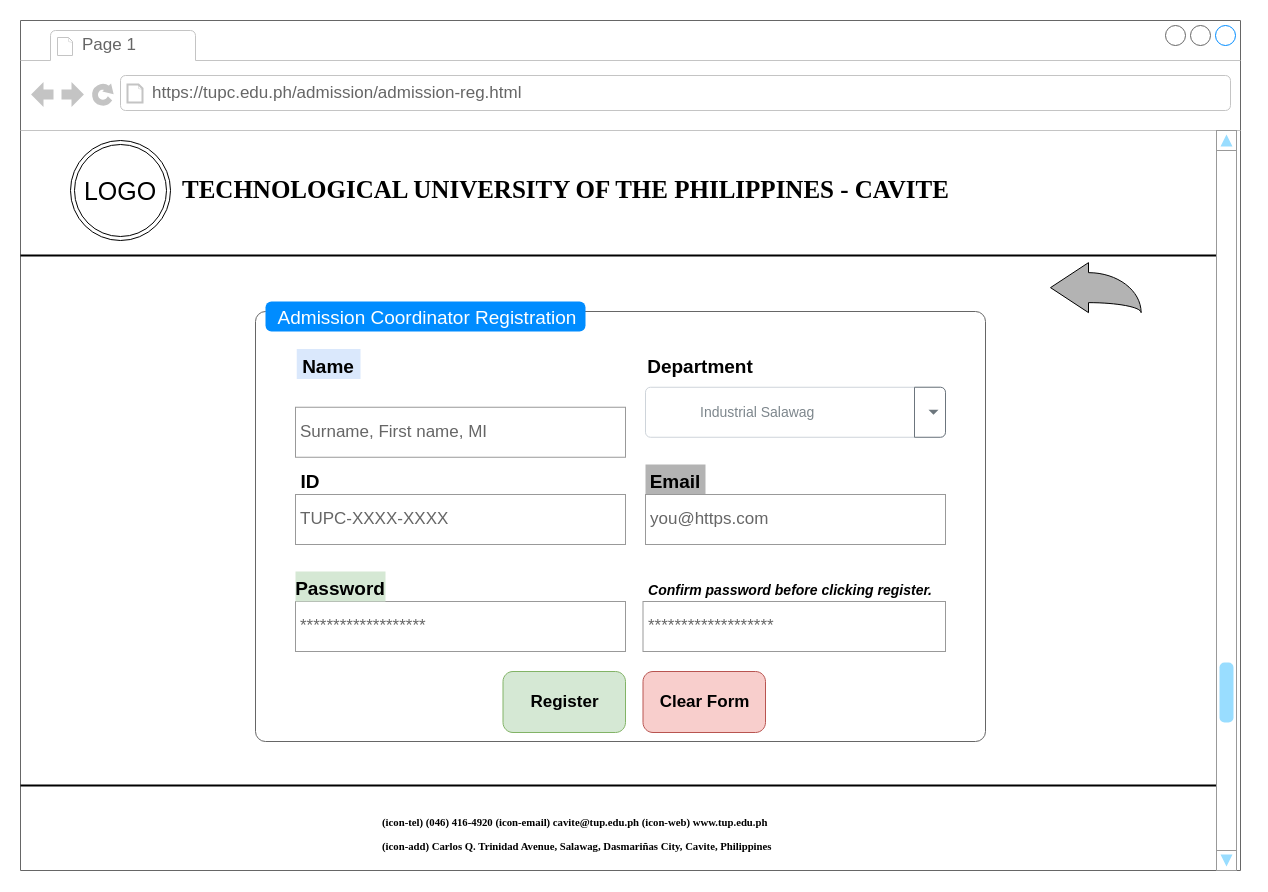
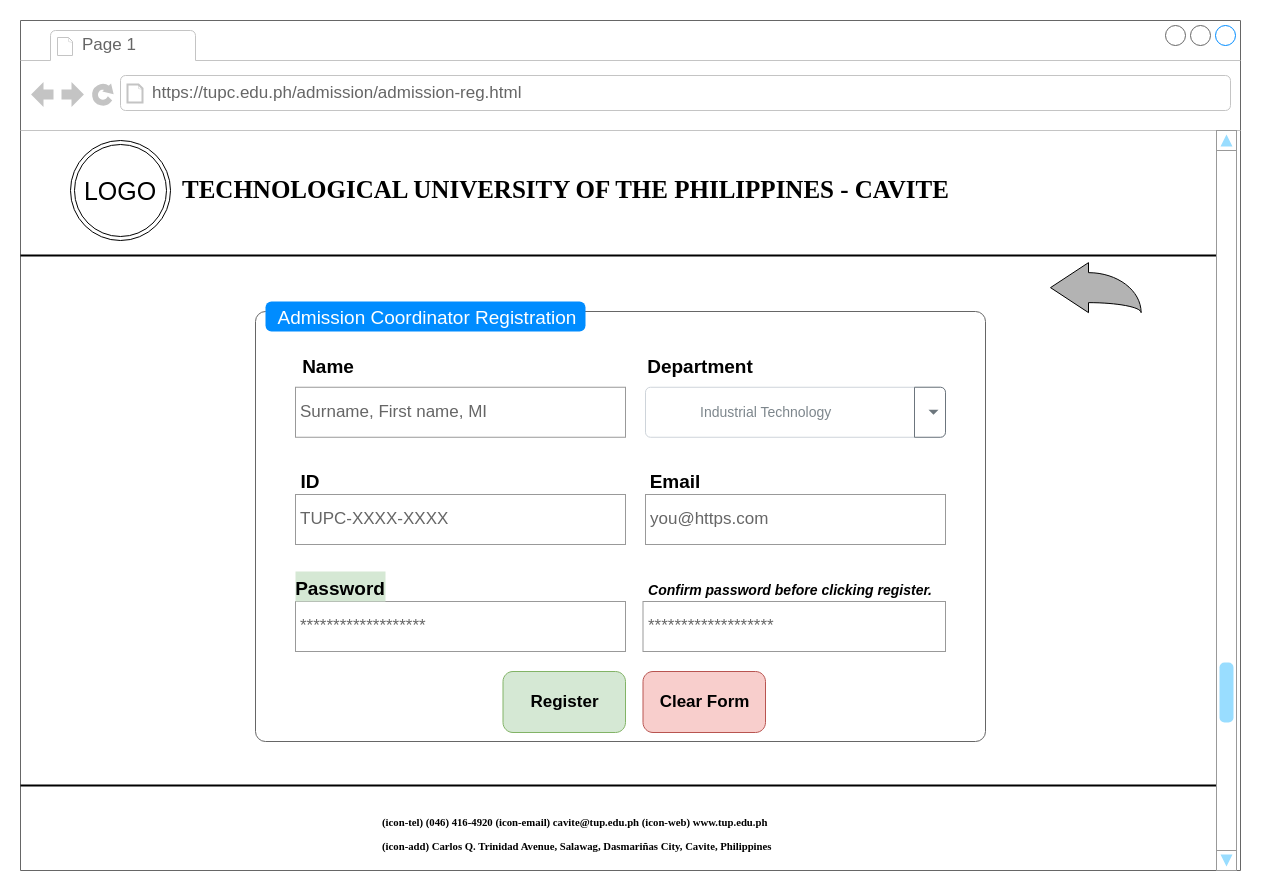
(329, 364) -> (329, 364)
(764, 413) -> (776, 413)
(461, 432) -> (461, 412)
(676, 480) -> (676, 480)
